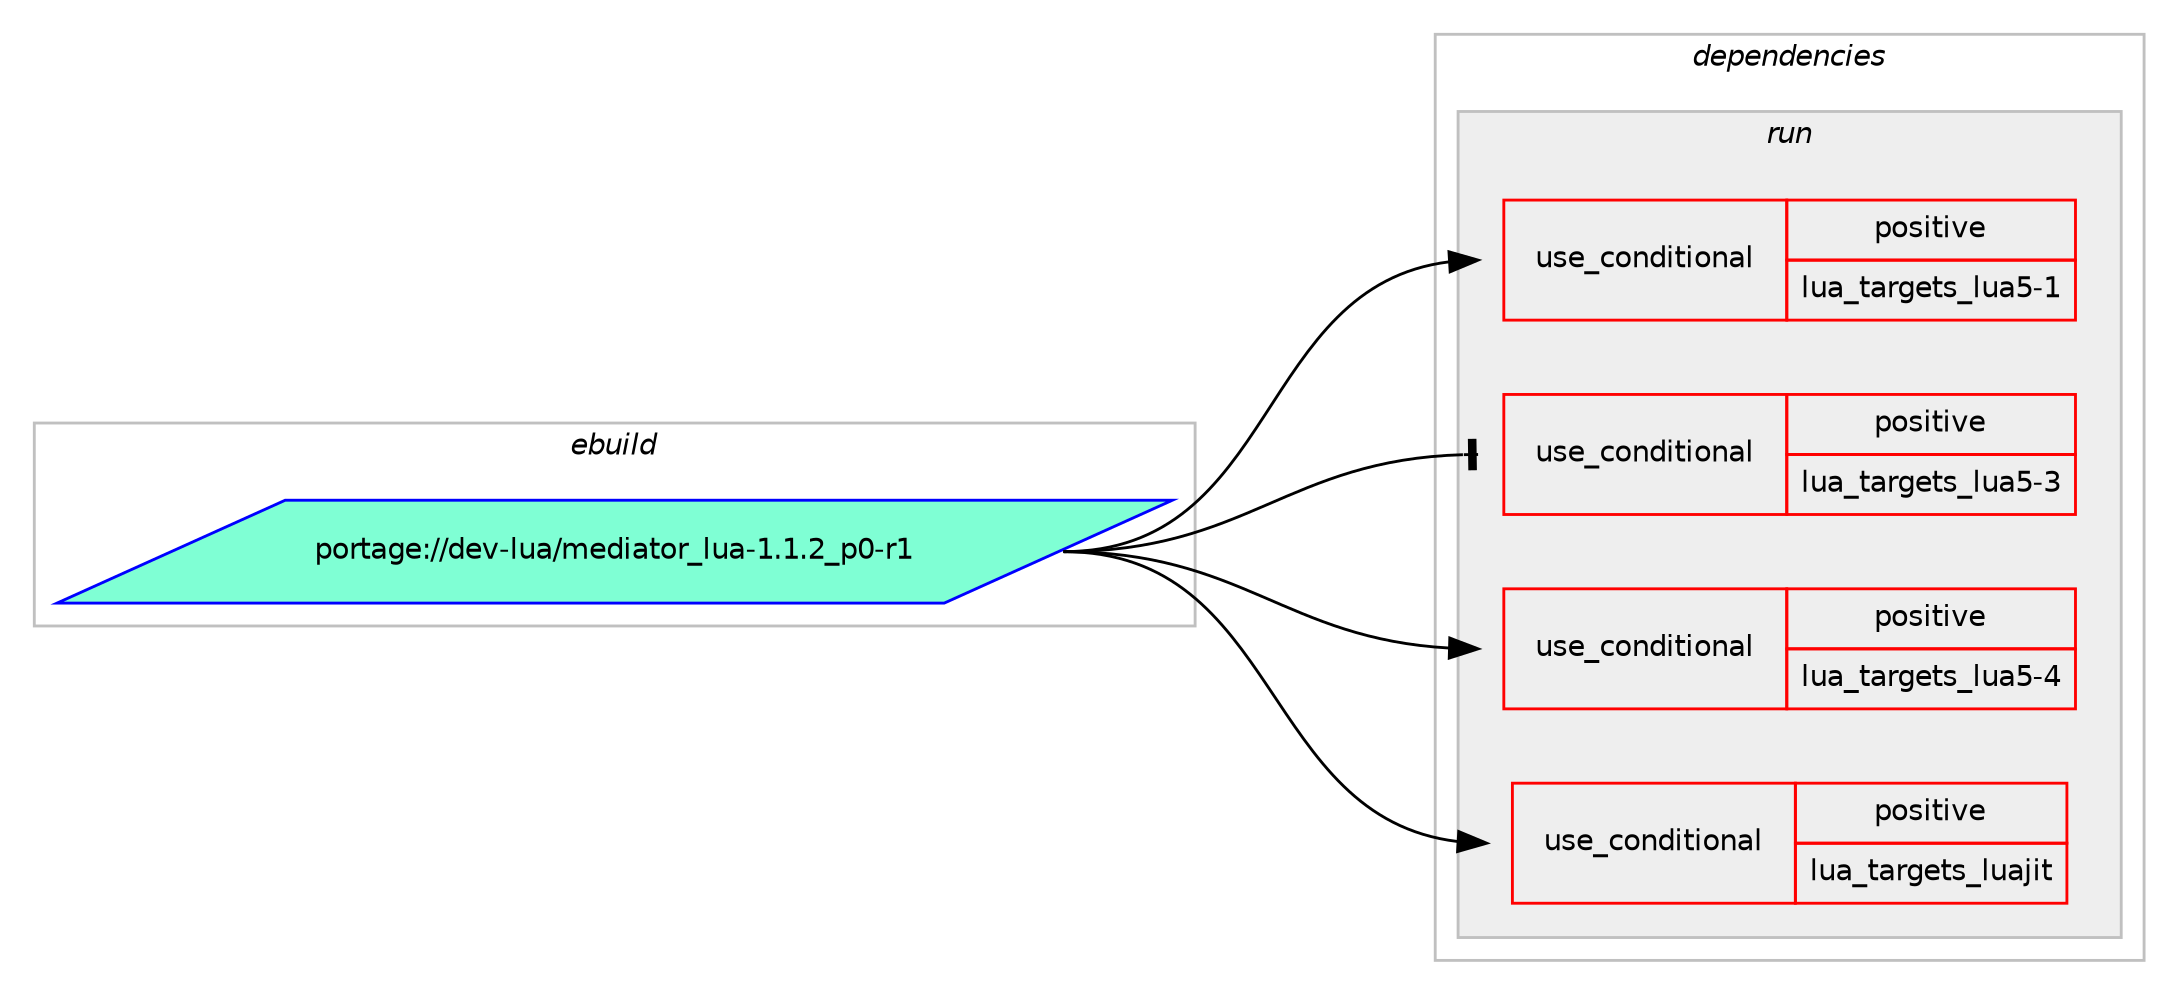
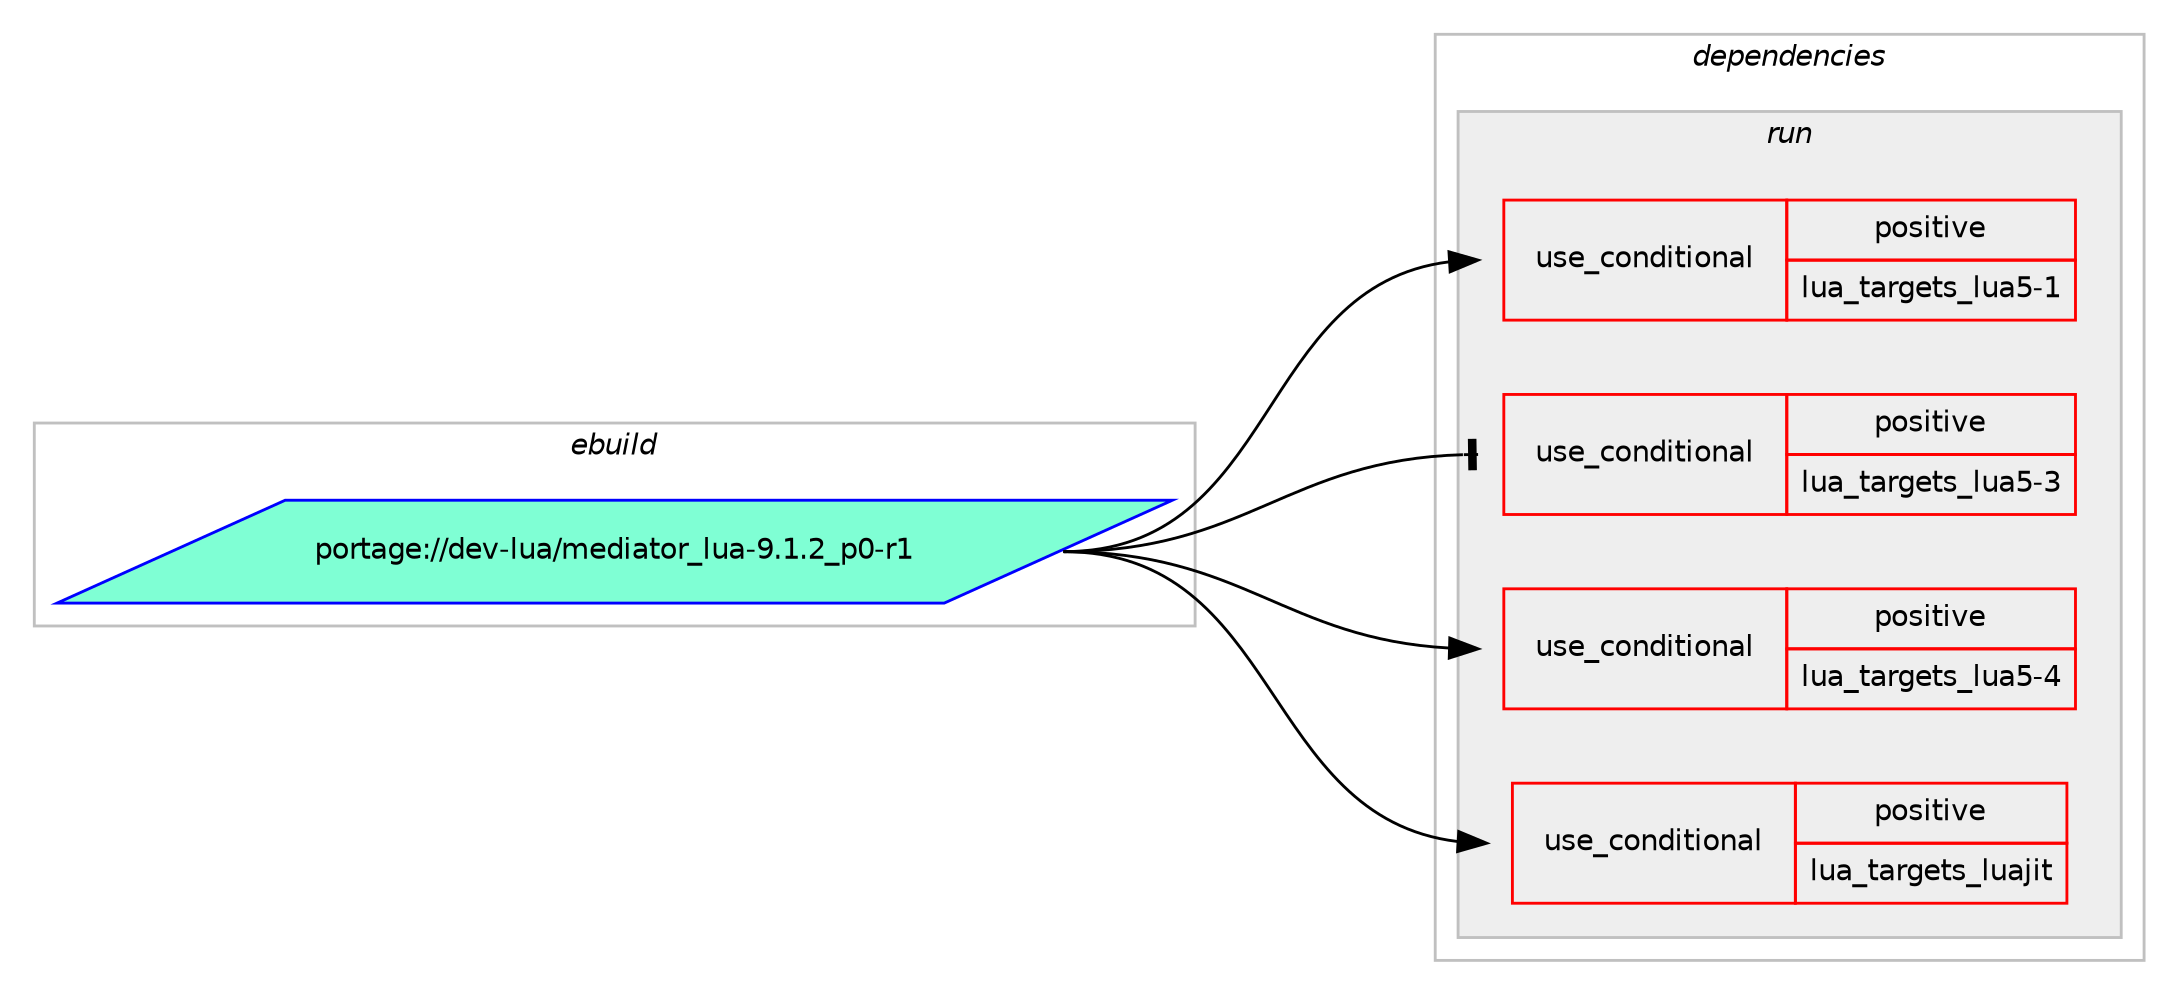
(615, 552) -> (615, 552)
